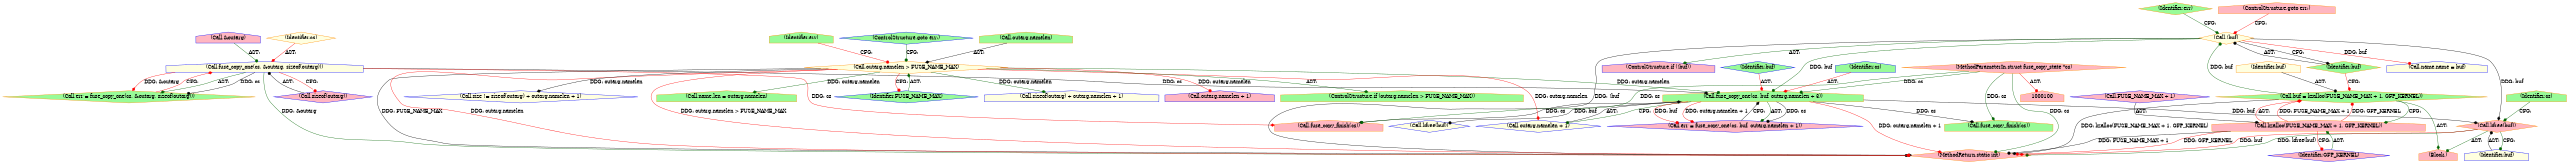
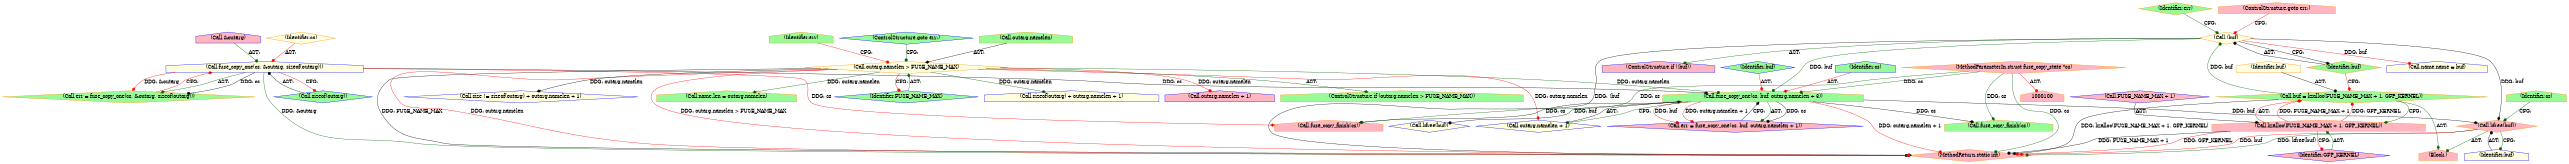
(297, 80) -> (297, 80)
(323, 97) -> (323, 97)
(1874, 128) -> (1874, 128)
